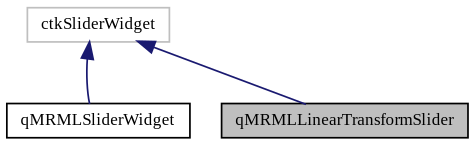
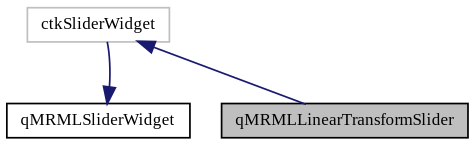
(87, 81) -> (110, 64)
